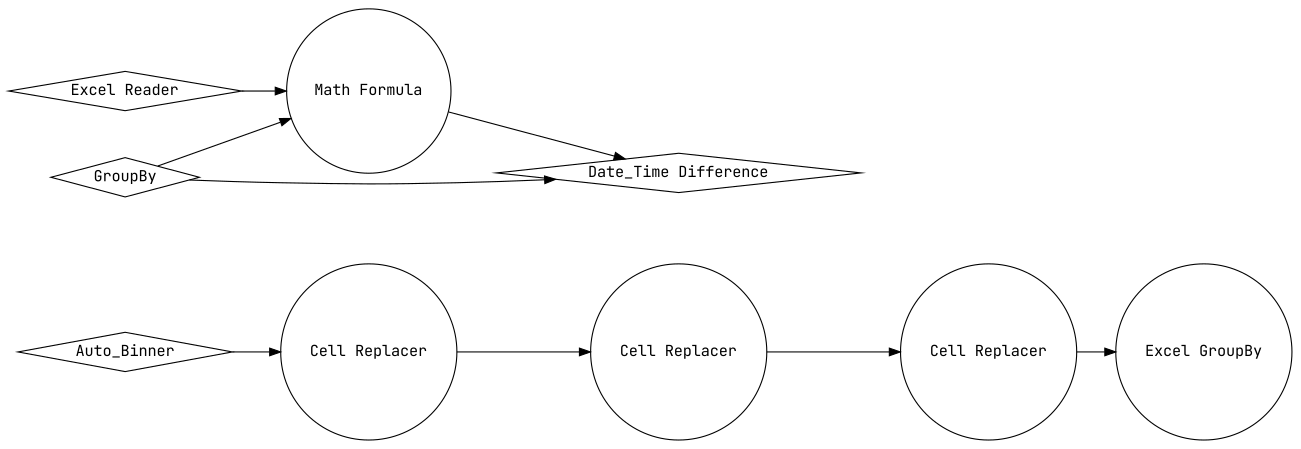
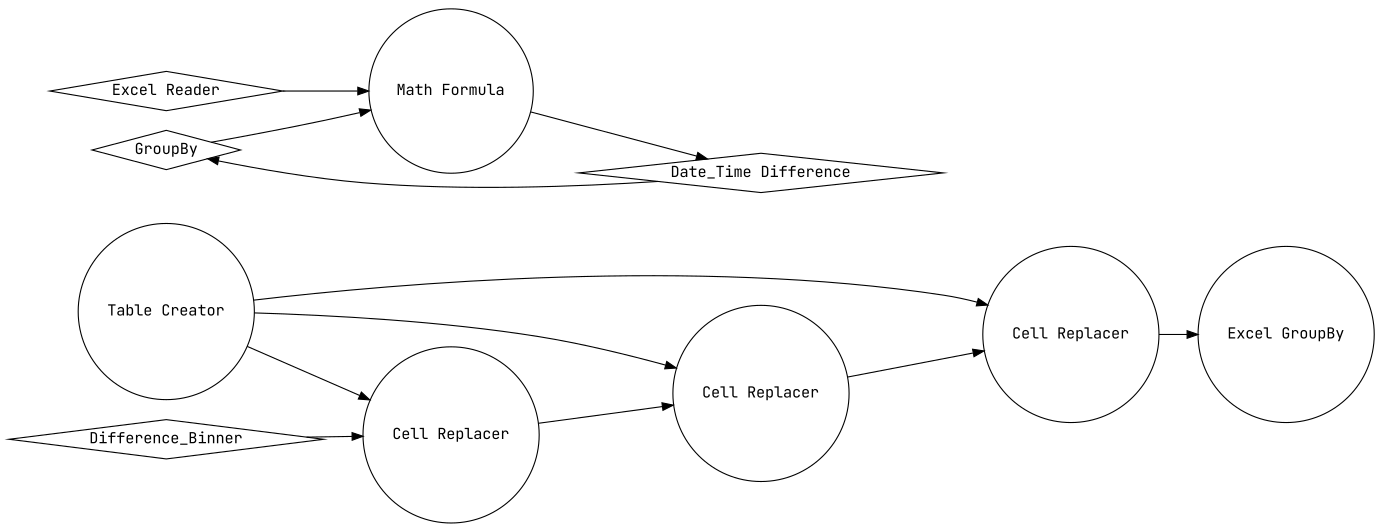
(367, 184) -> (437, 187)
none -> (166, 312)
(125, 352) -> (166, 439)
